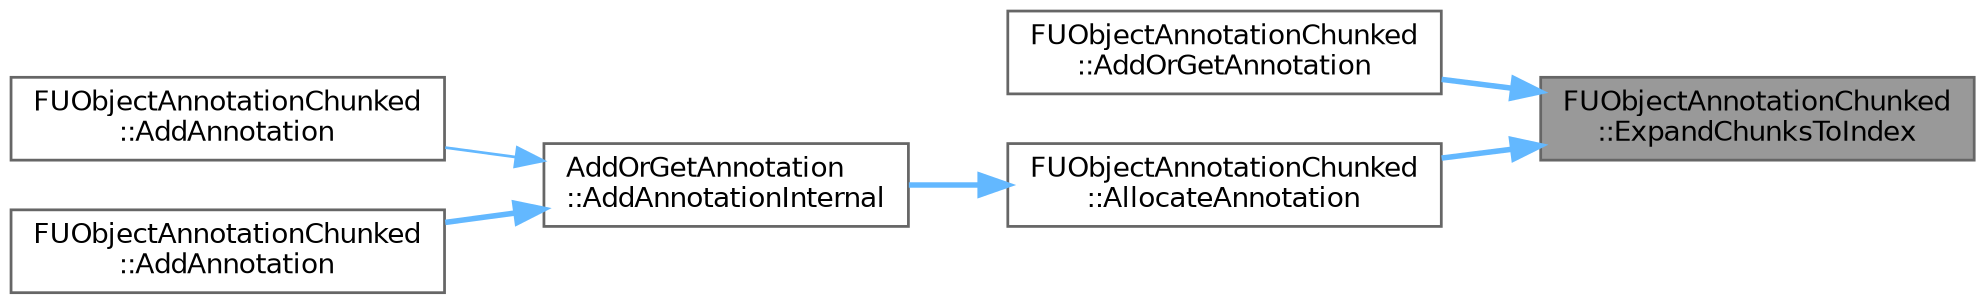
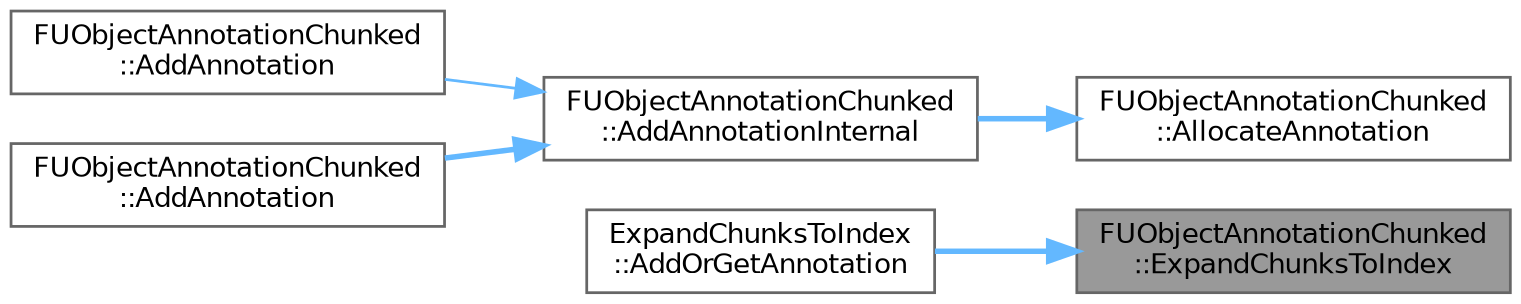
(1225, 52) -> (761, 251)
(1477, 154) -> none
(726, 185) -> (761, 119)
